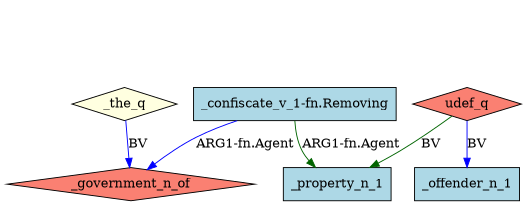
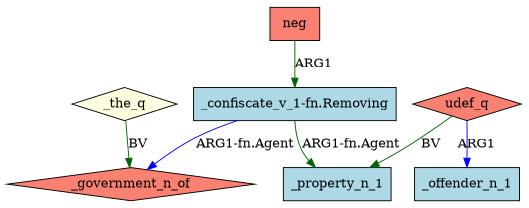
none -> (295, 24)
(127, 139) -> (127, 139)
(477, 144) -> (477, 144)
